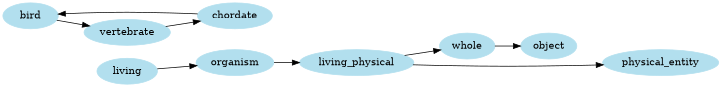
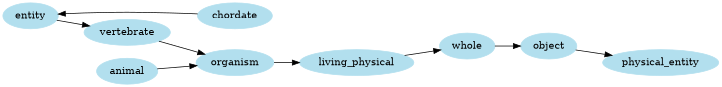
(31, 16) -> (31, 16)
(179, 24) -> (178, 47)
(504, 66) -> (590, 52)
(127, 71) -> (127, 71)
